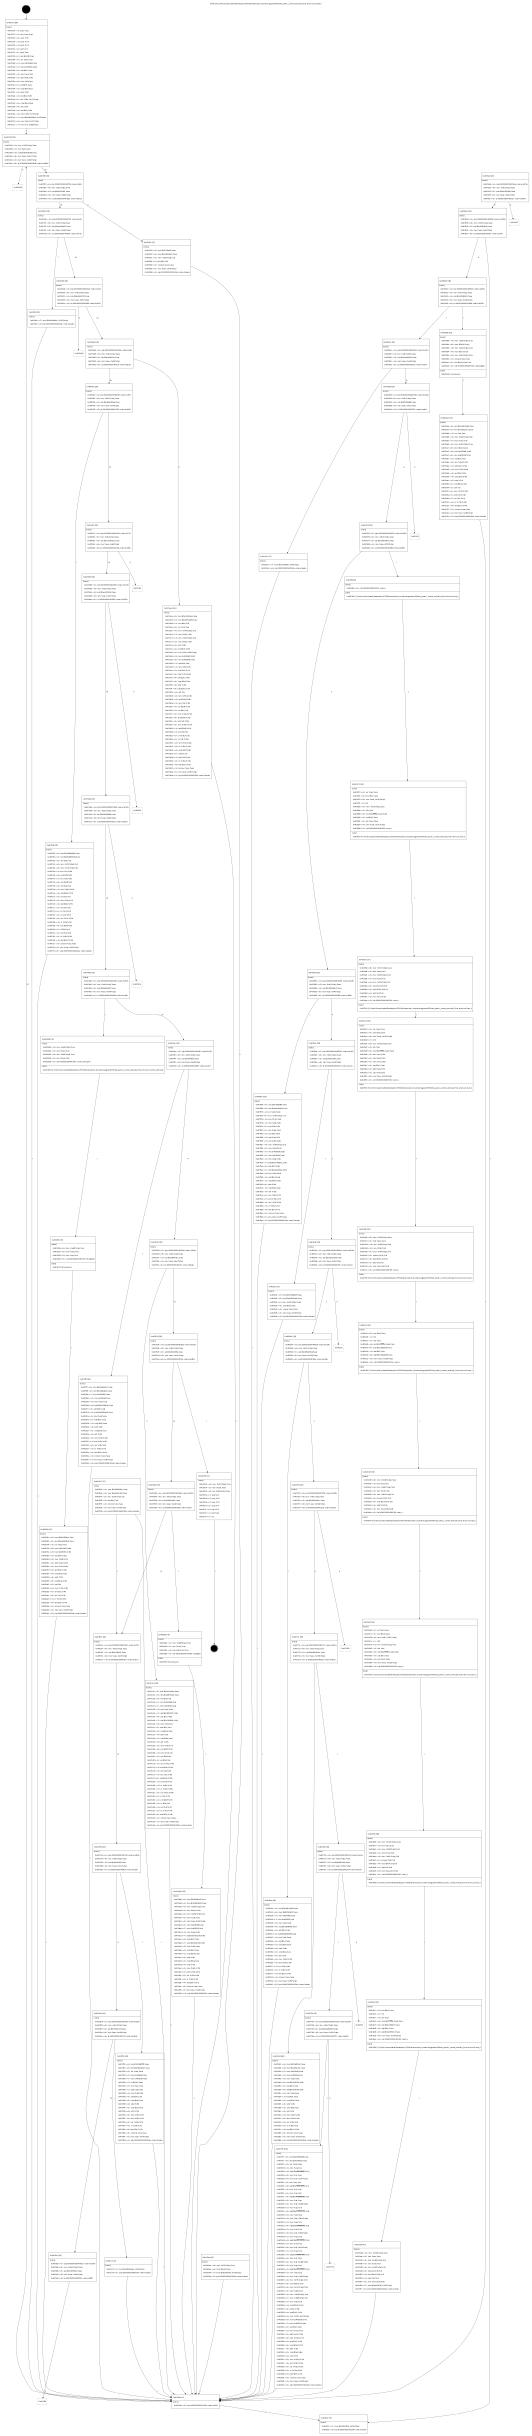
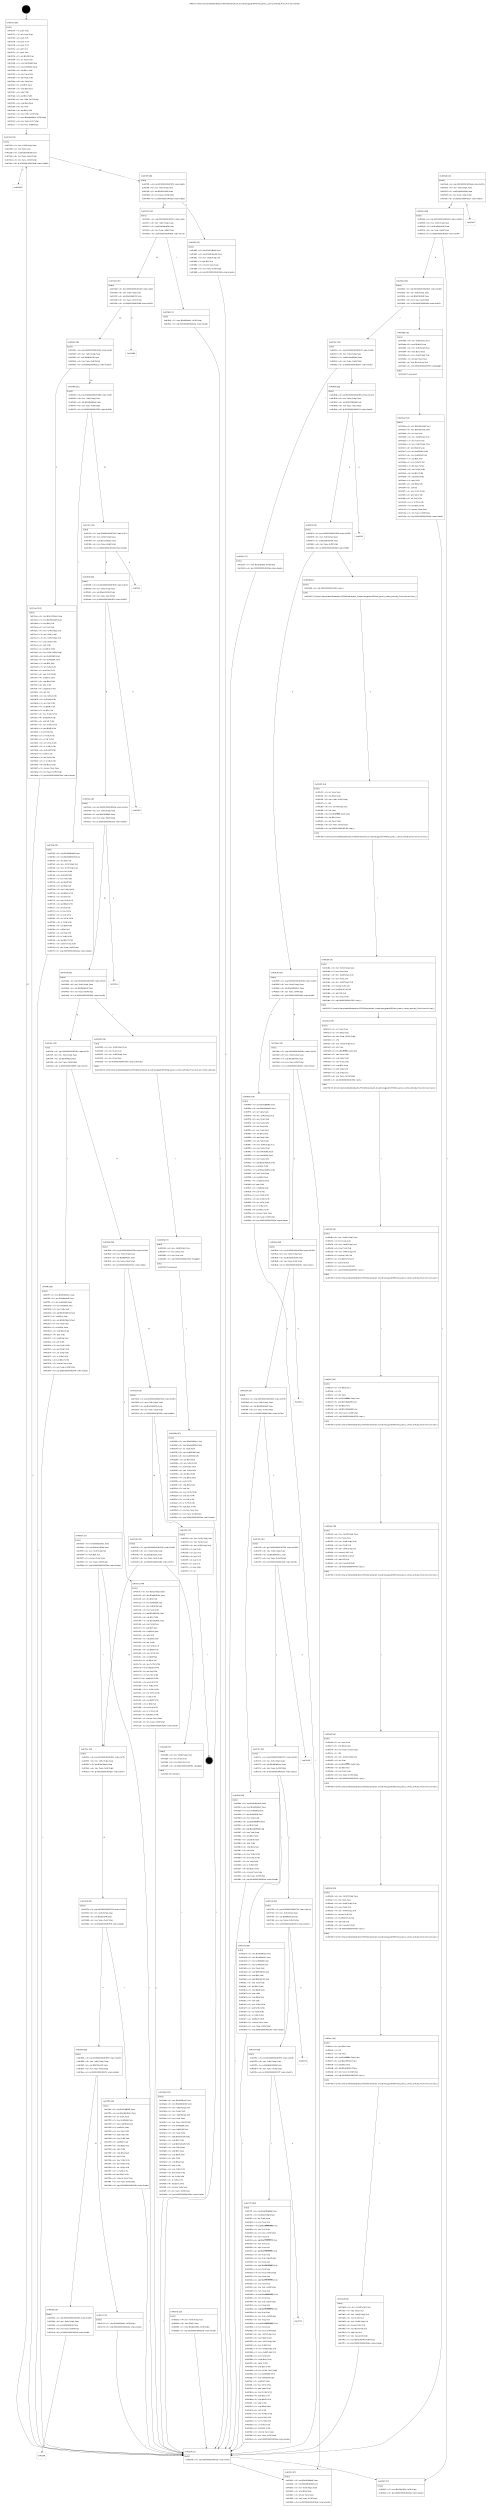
(261, 1875) -> (256, 2471)
